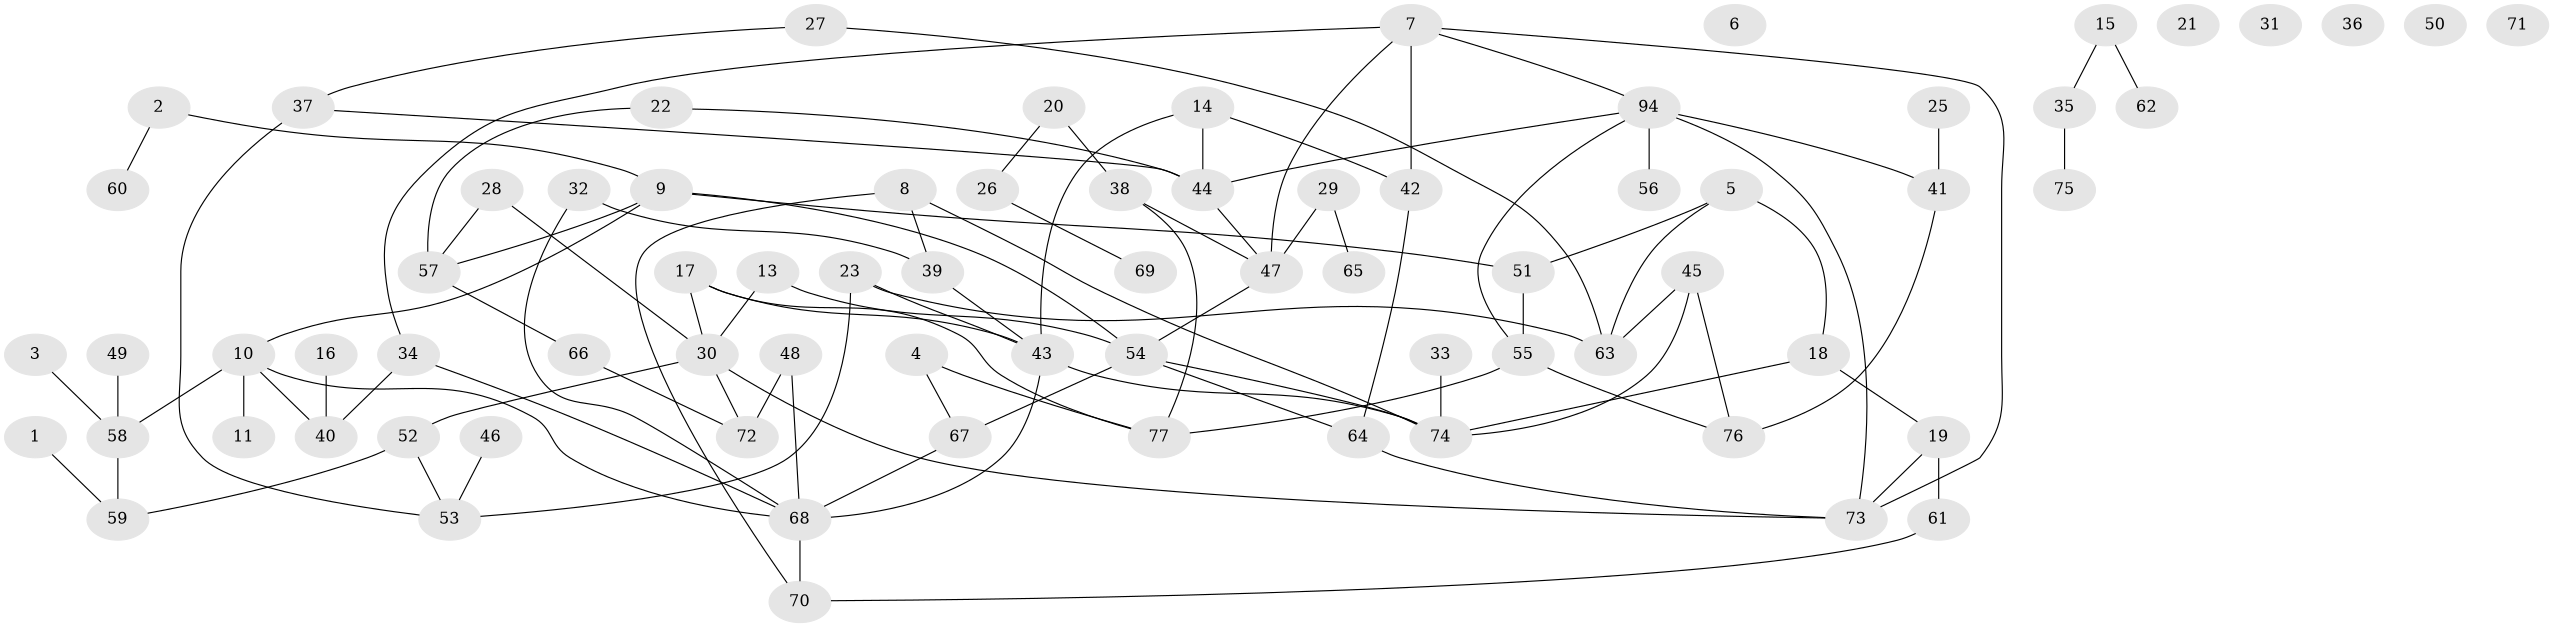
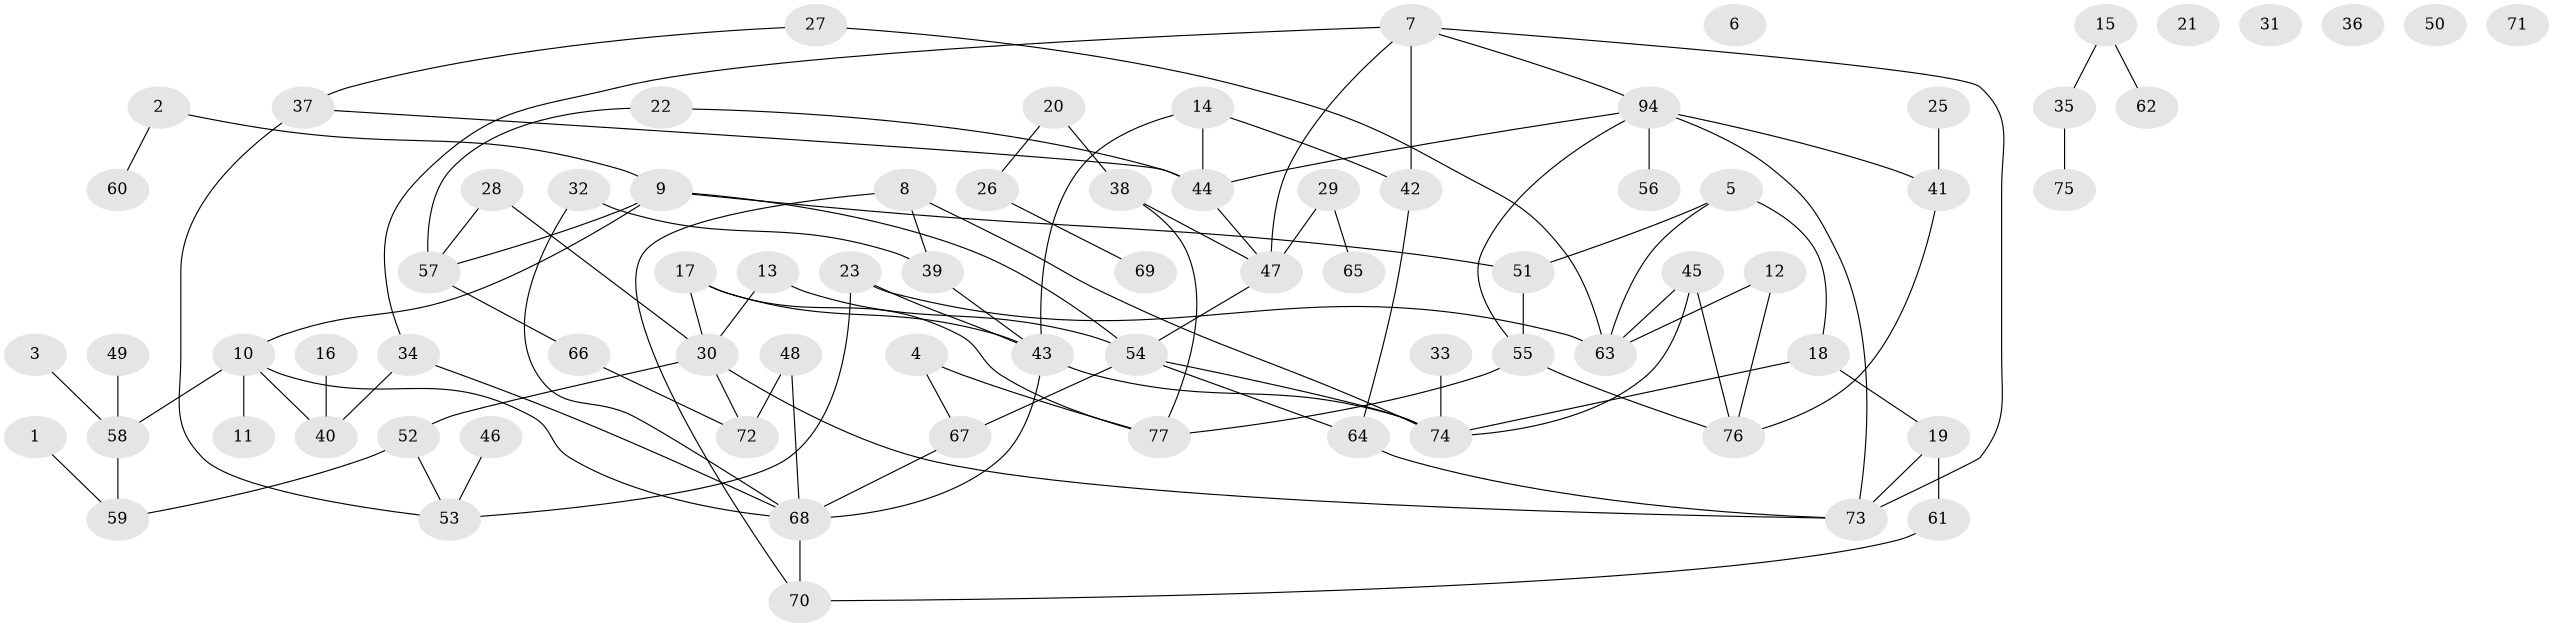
none -> (1775, 272)
